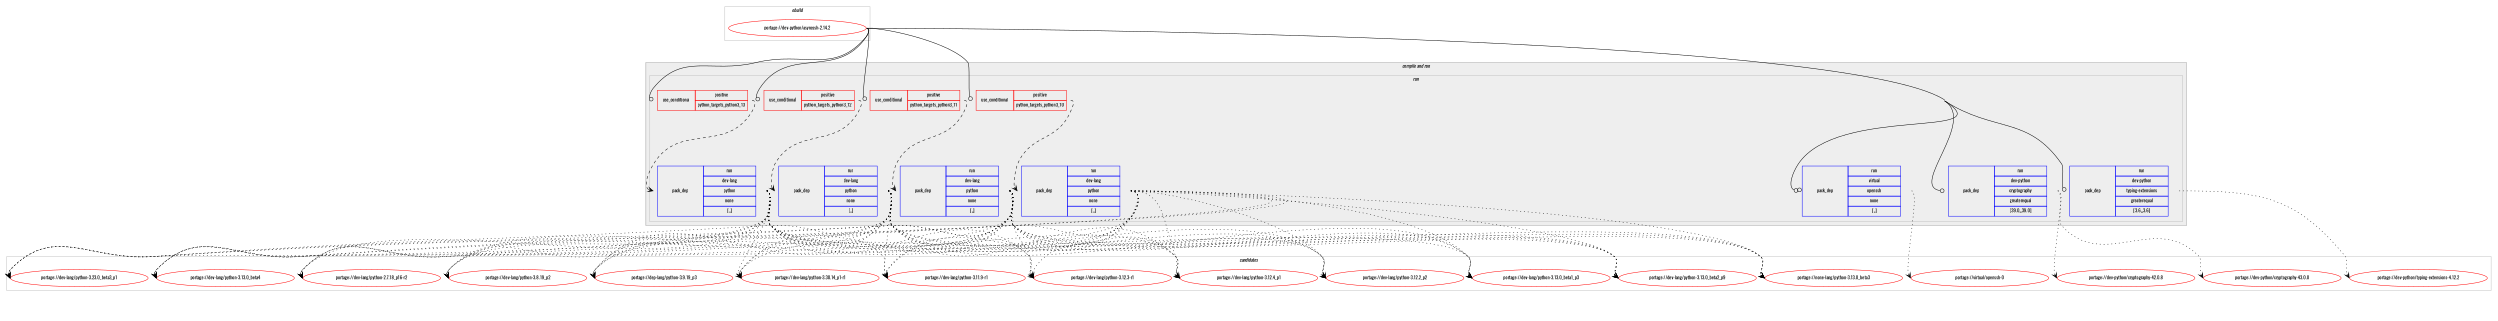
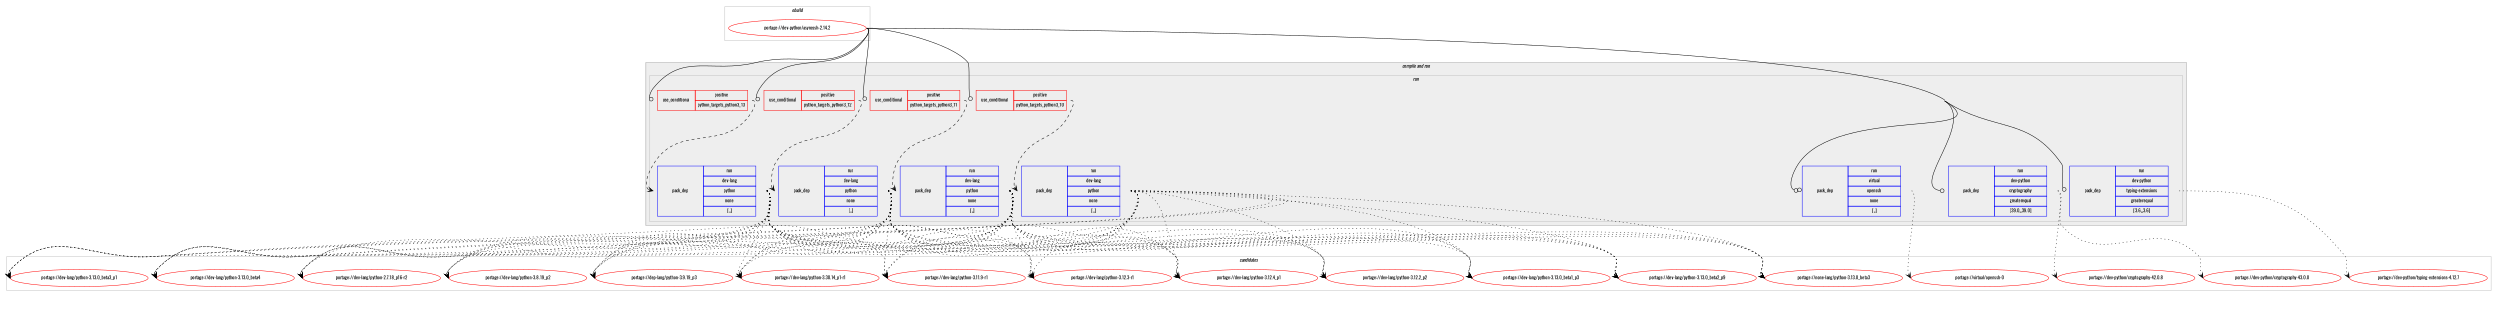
(79, 278) -> (79, 278)
(2419, 278) -> (2419, 278)
